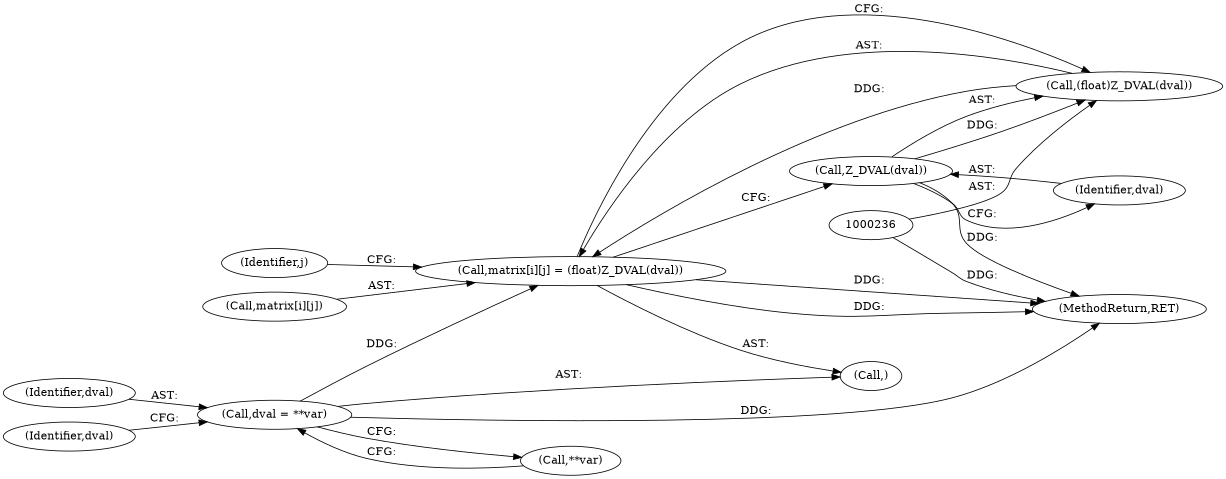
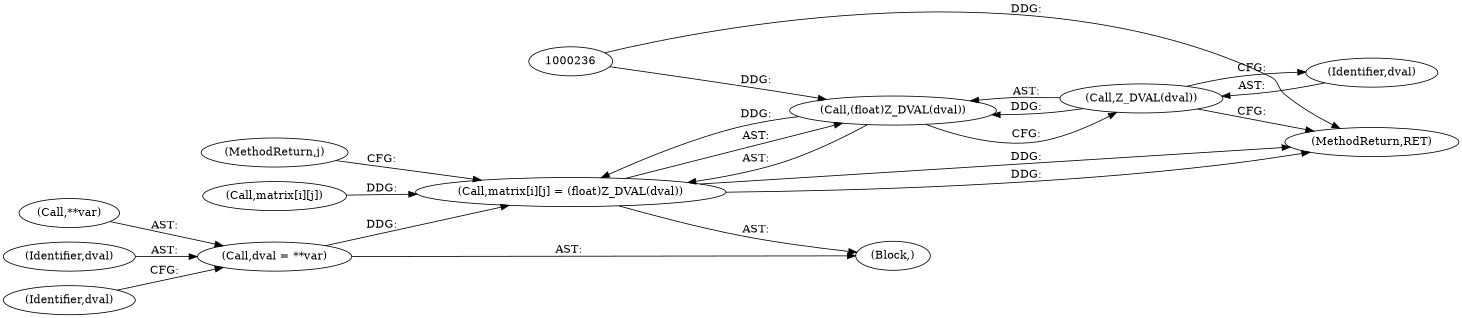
(871, 9) -> (758, 136)
(984, 187) -> (758, 80)
(719, 222) -> (1019, 143)
(984, 238) -> (1254, 112)
(275, 263) -> (275, 153)
(384, 286) -> (384, 188)
(871, 376) -> (893, 256)
(731, 419) -> none
(415, 446) -> none
(384, 452) -> (166, 226)
